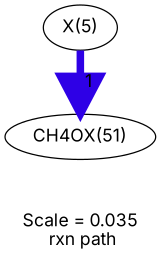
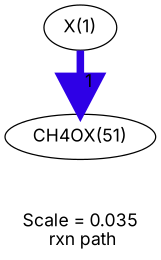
(80, 28) -> (80, 28)
